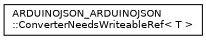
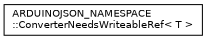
(103, 20) -> (103, 20)
